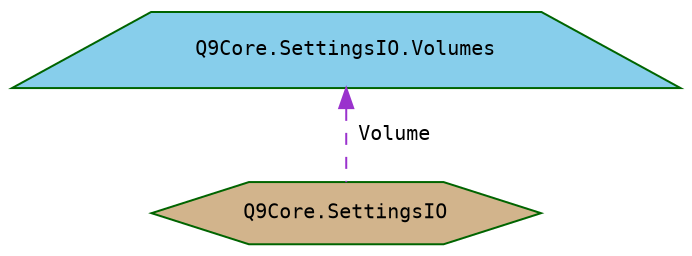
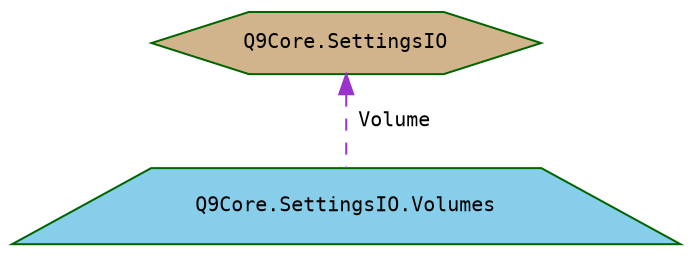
(346, 145) -> (346, 131)
